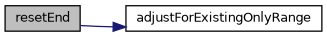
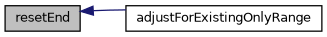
(97, 26) -> (110, 10)
